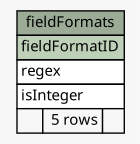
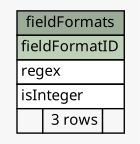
(75, 120) -> (75, 120)
